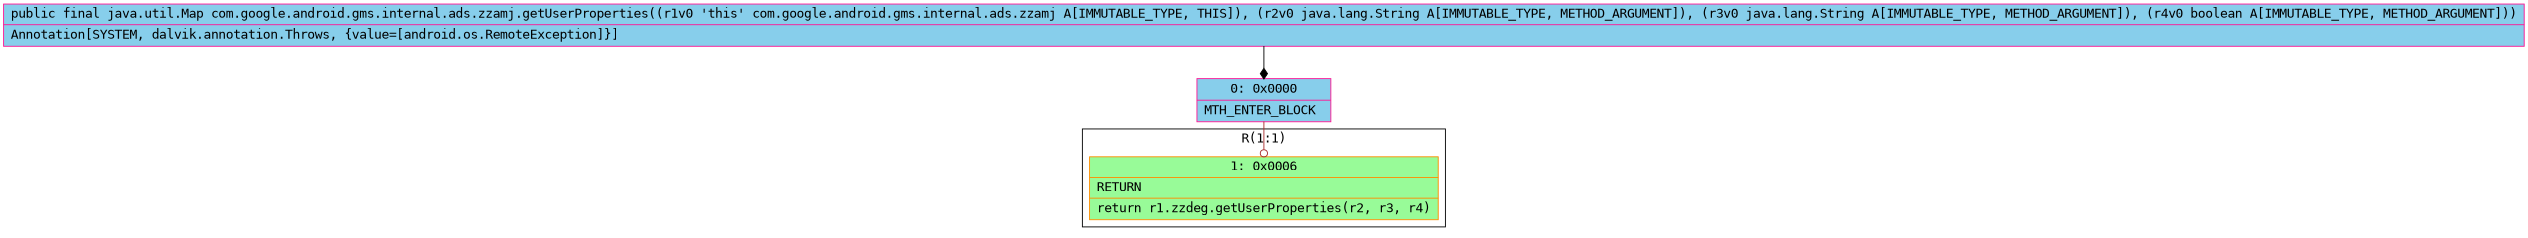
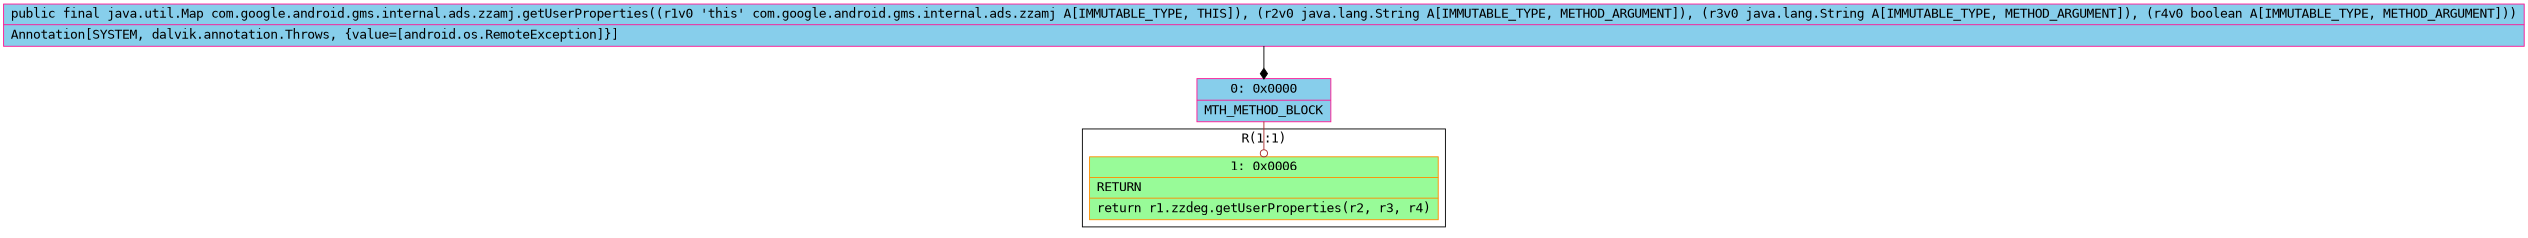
(1260, 111) -> (1264, 111)
